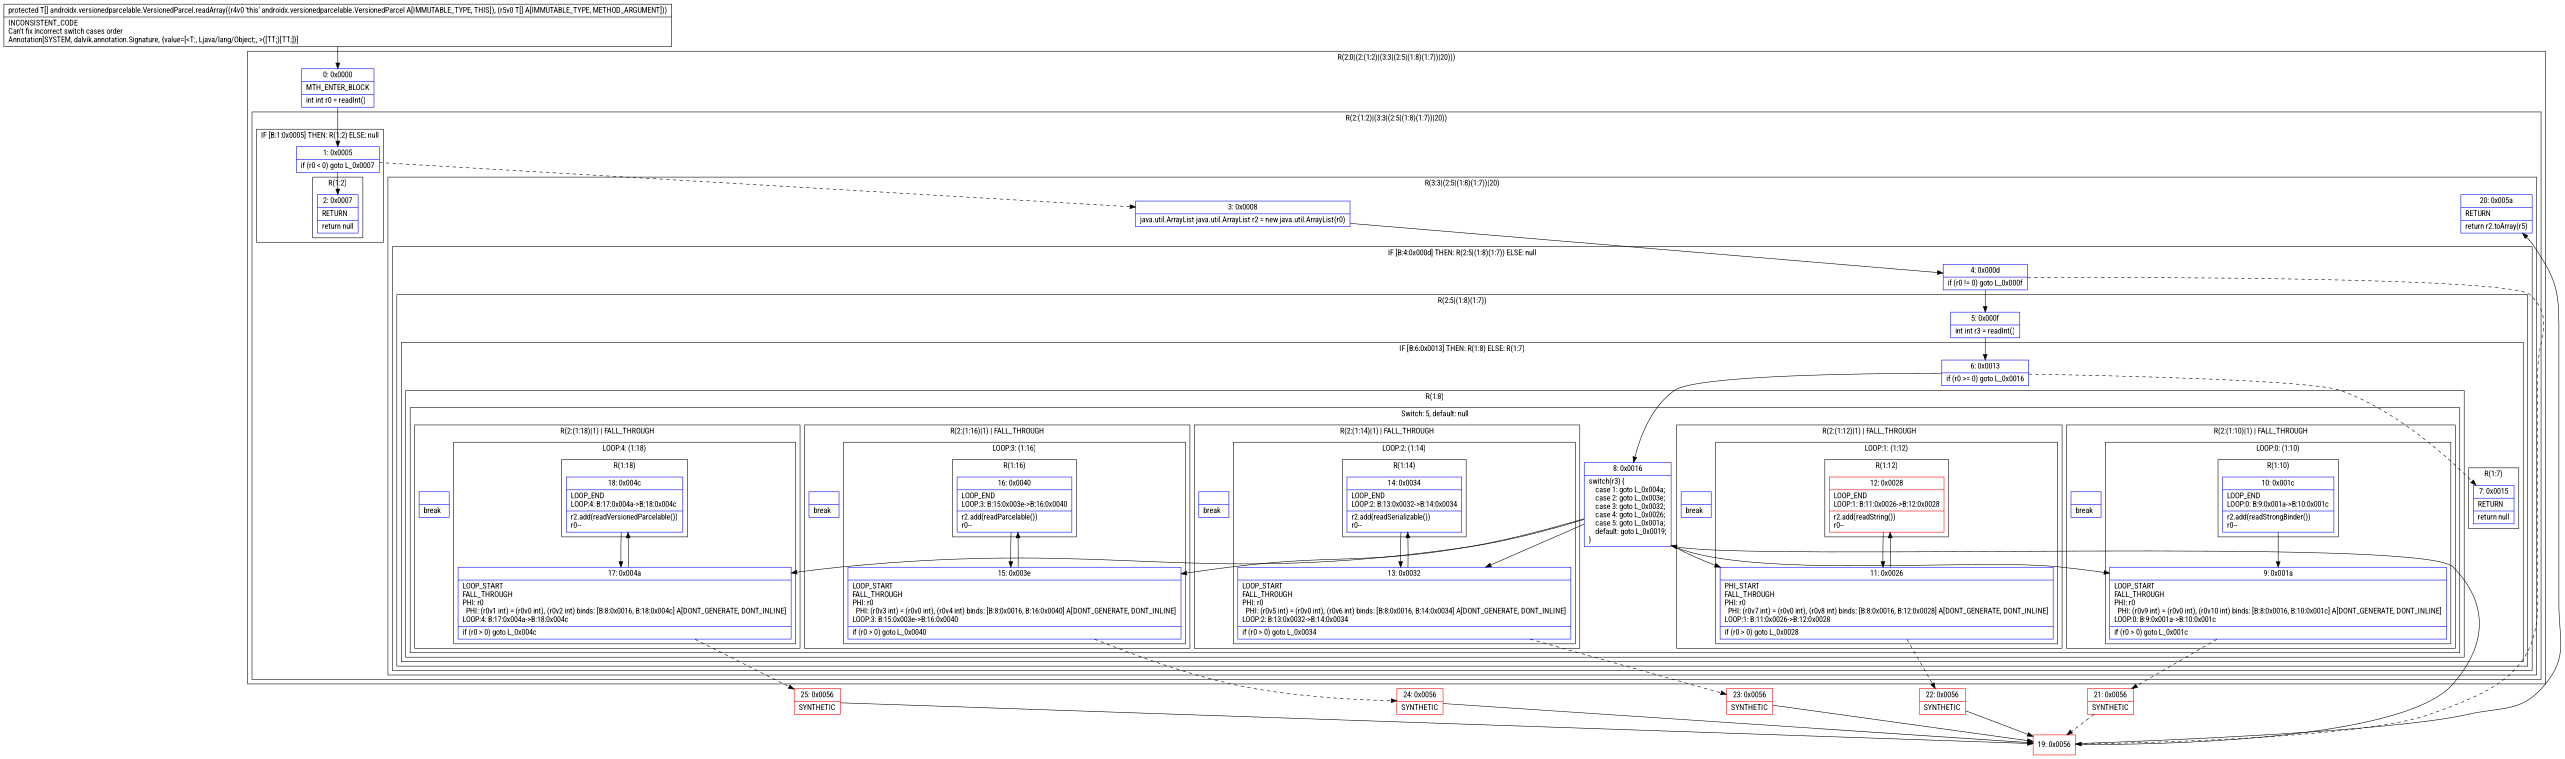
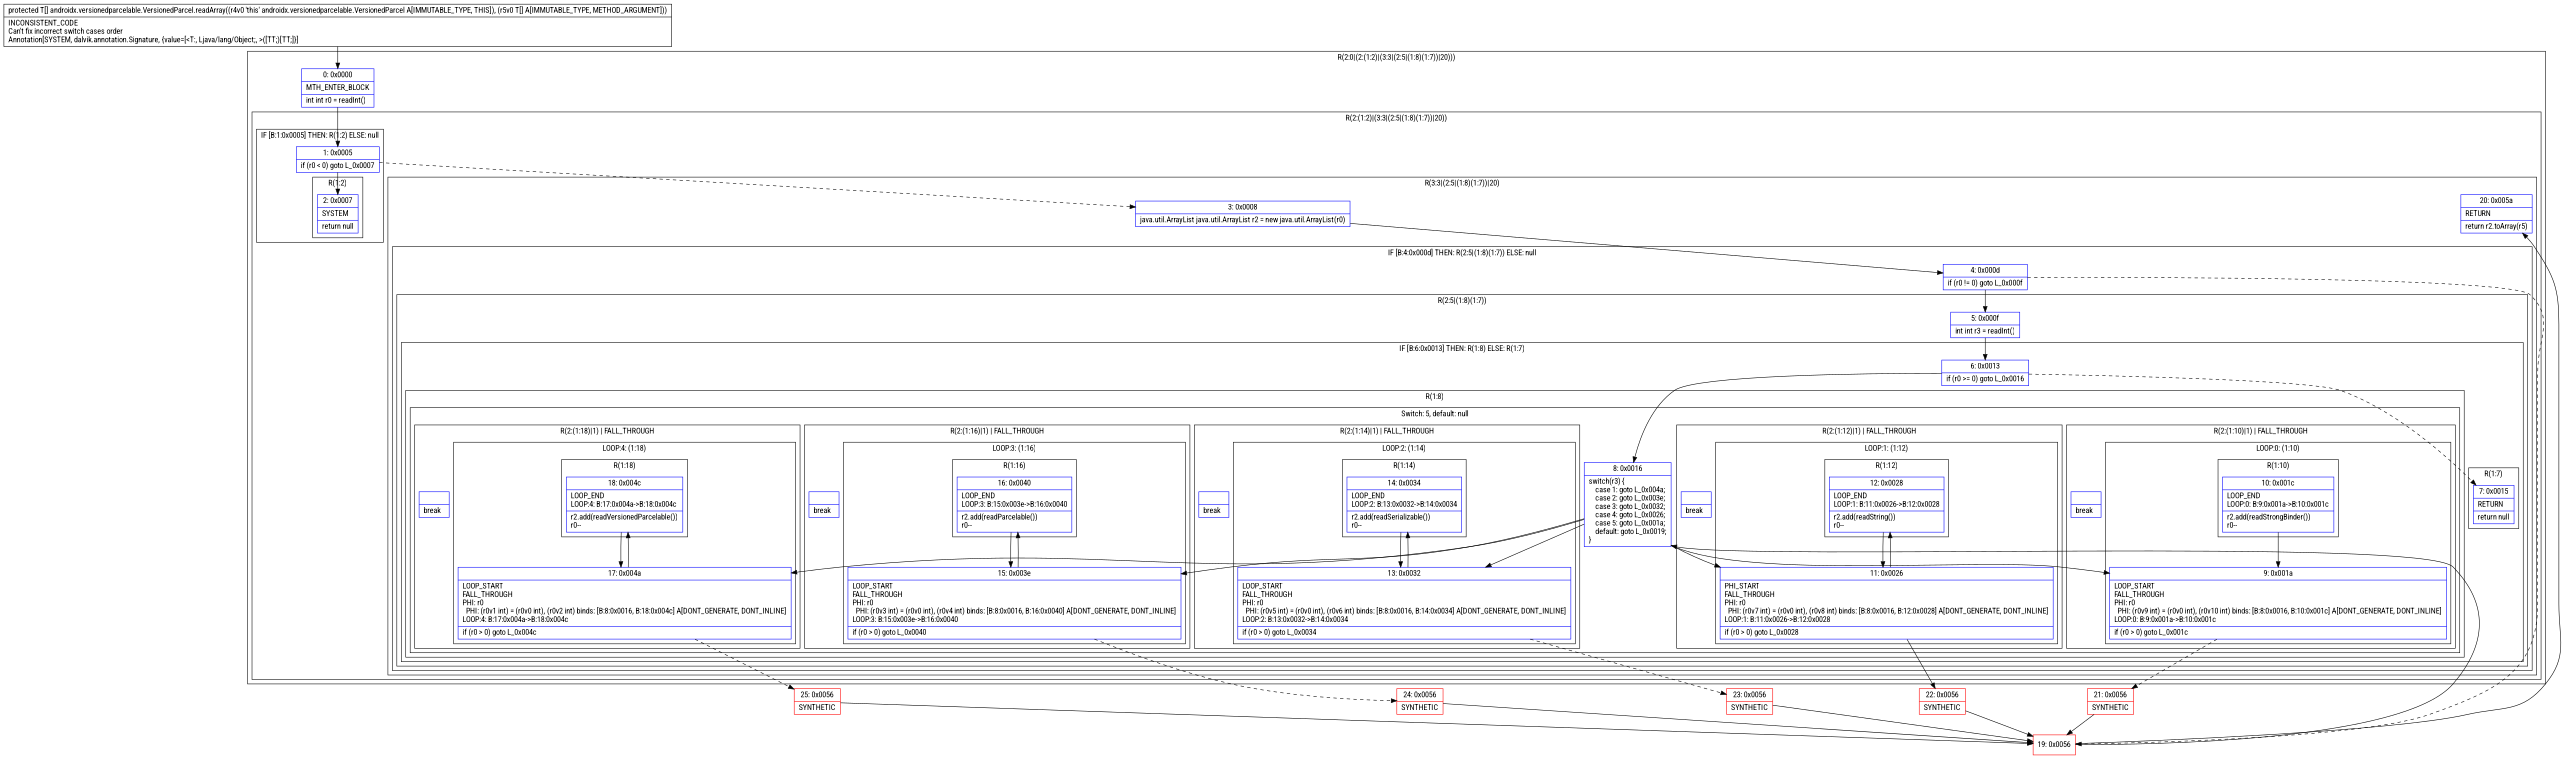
(335, 214) -> (335, 214)
(1887, 505) -> (1887, 505)
(1920, 661) -> (1920, 661)
(2083, 723) -> (2083, 723)
